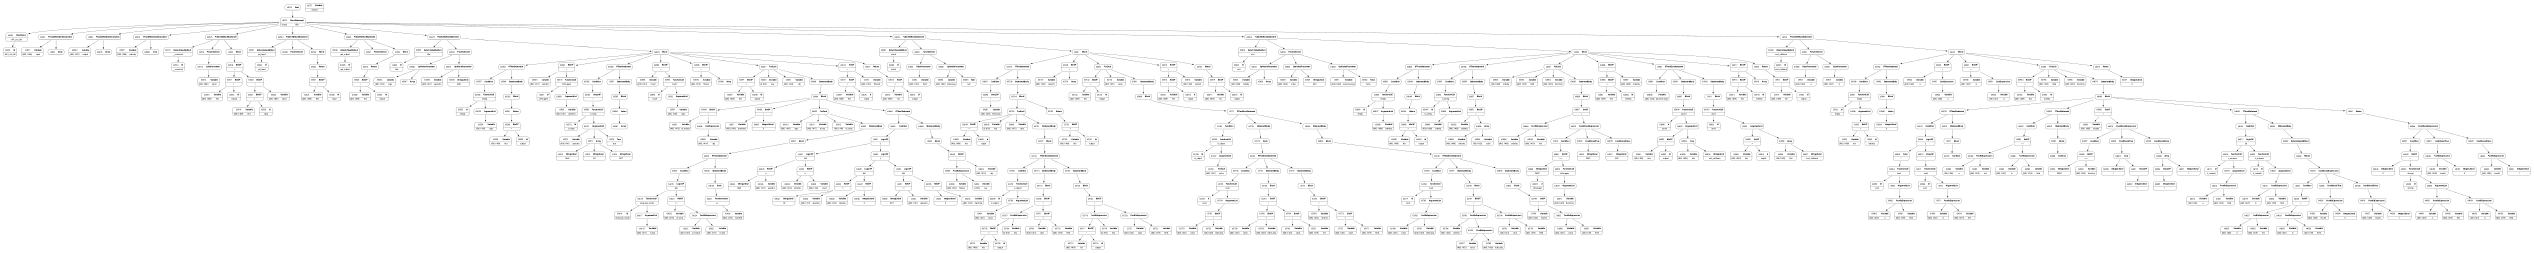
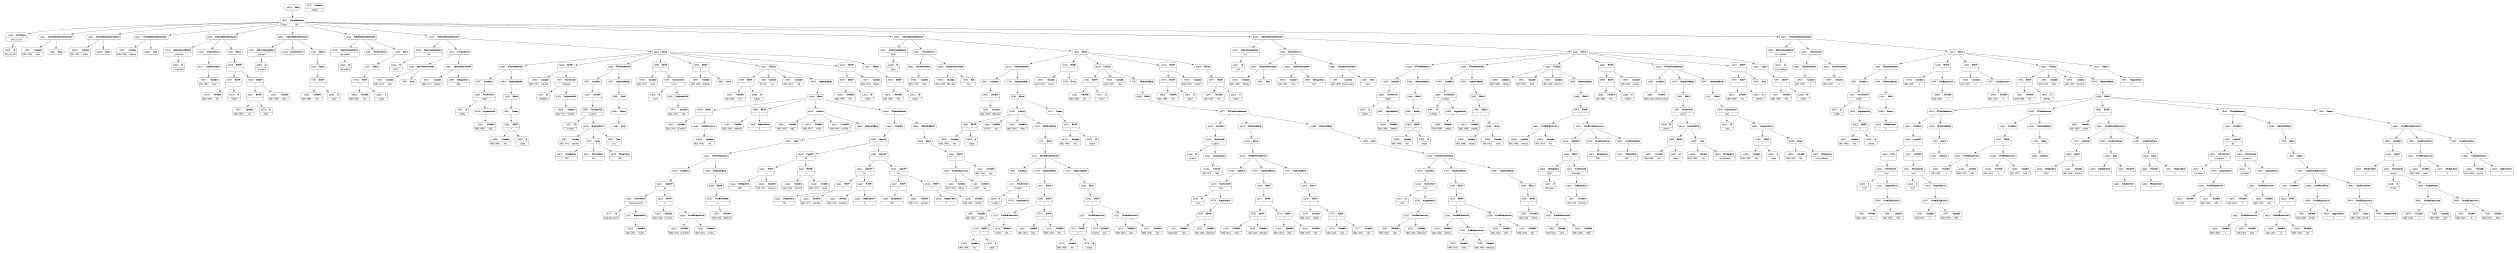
(2300, 141) -> (2292, 141)
(2378, 214) -> (2365, 214)
